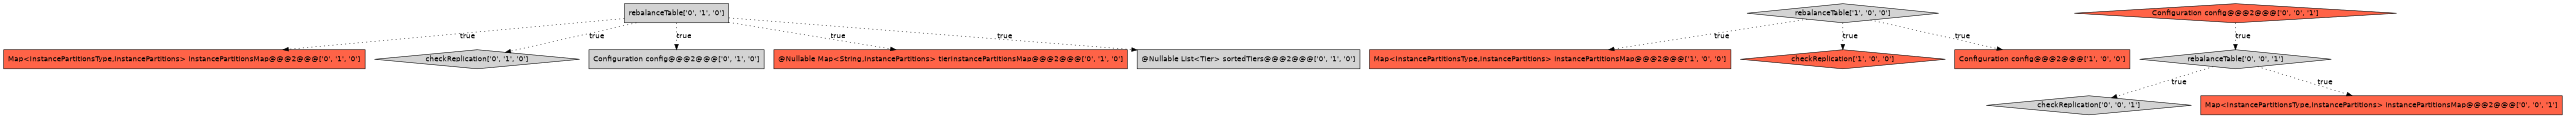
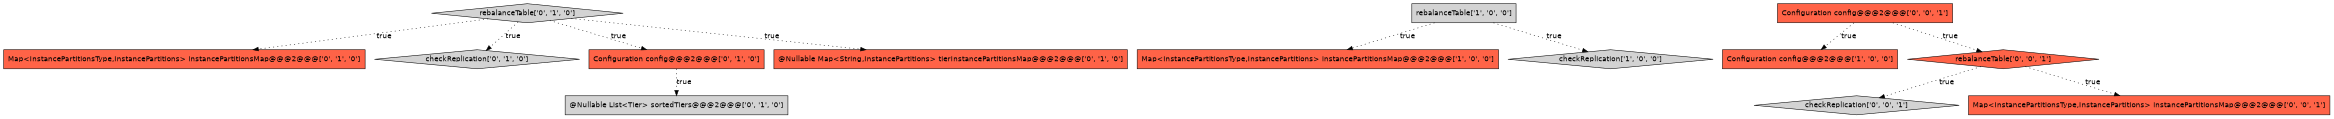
(677, 13) -> (527, 13)
(1843, 13) -> (1464, 13)
(2235, 13) -> (1865, 13)
(930, 34) -> (677, 80)
(1934, 34) -> (1840, 35)
(677, 59) -> (677, 59)
(1843, 59) -> (1611, 59)
(2235, 59) -> (2003, 59)
